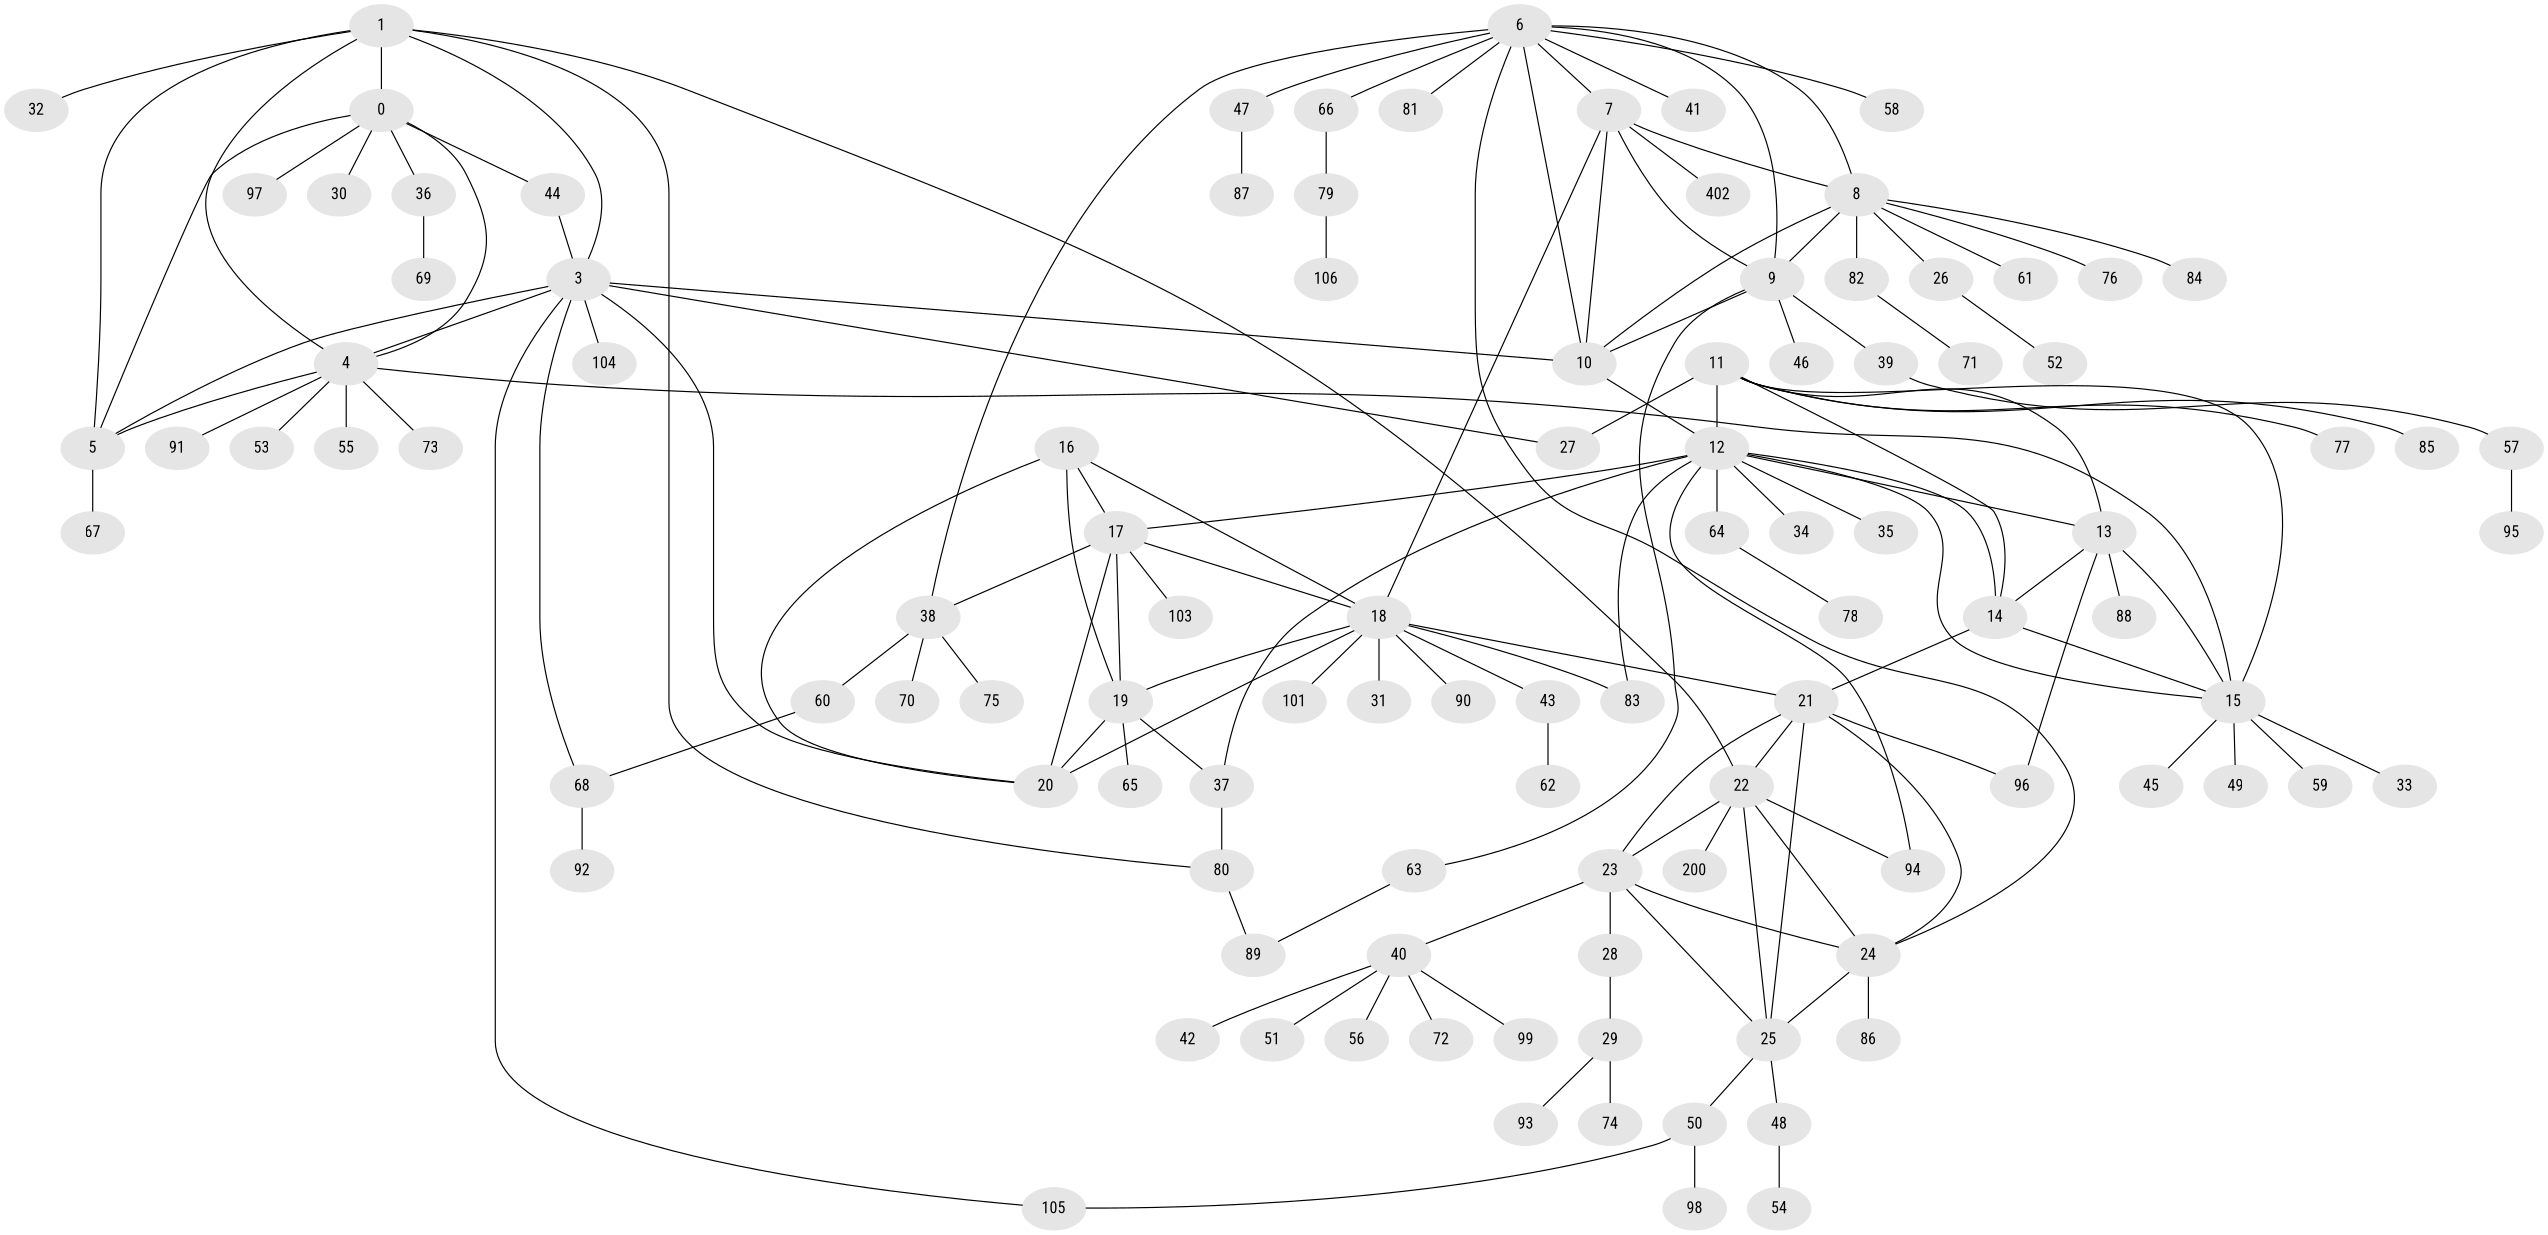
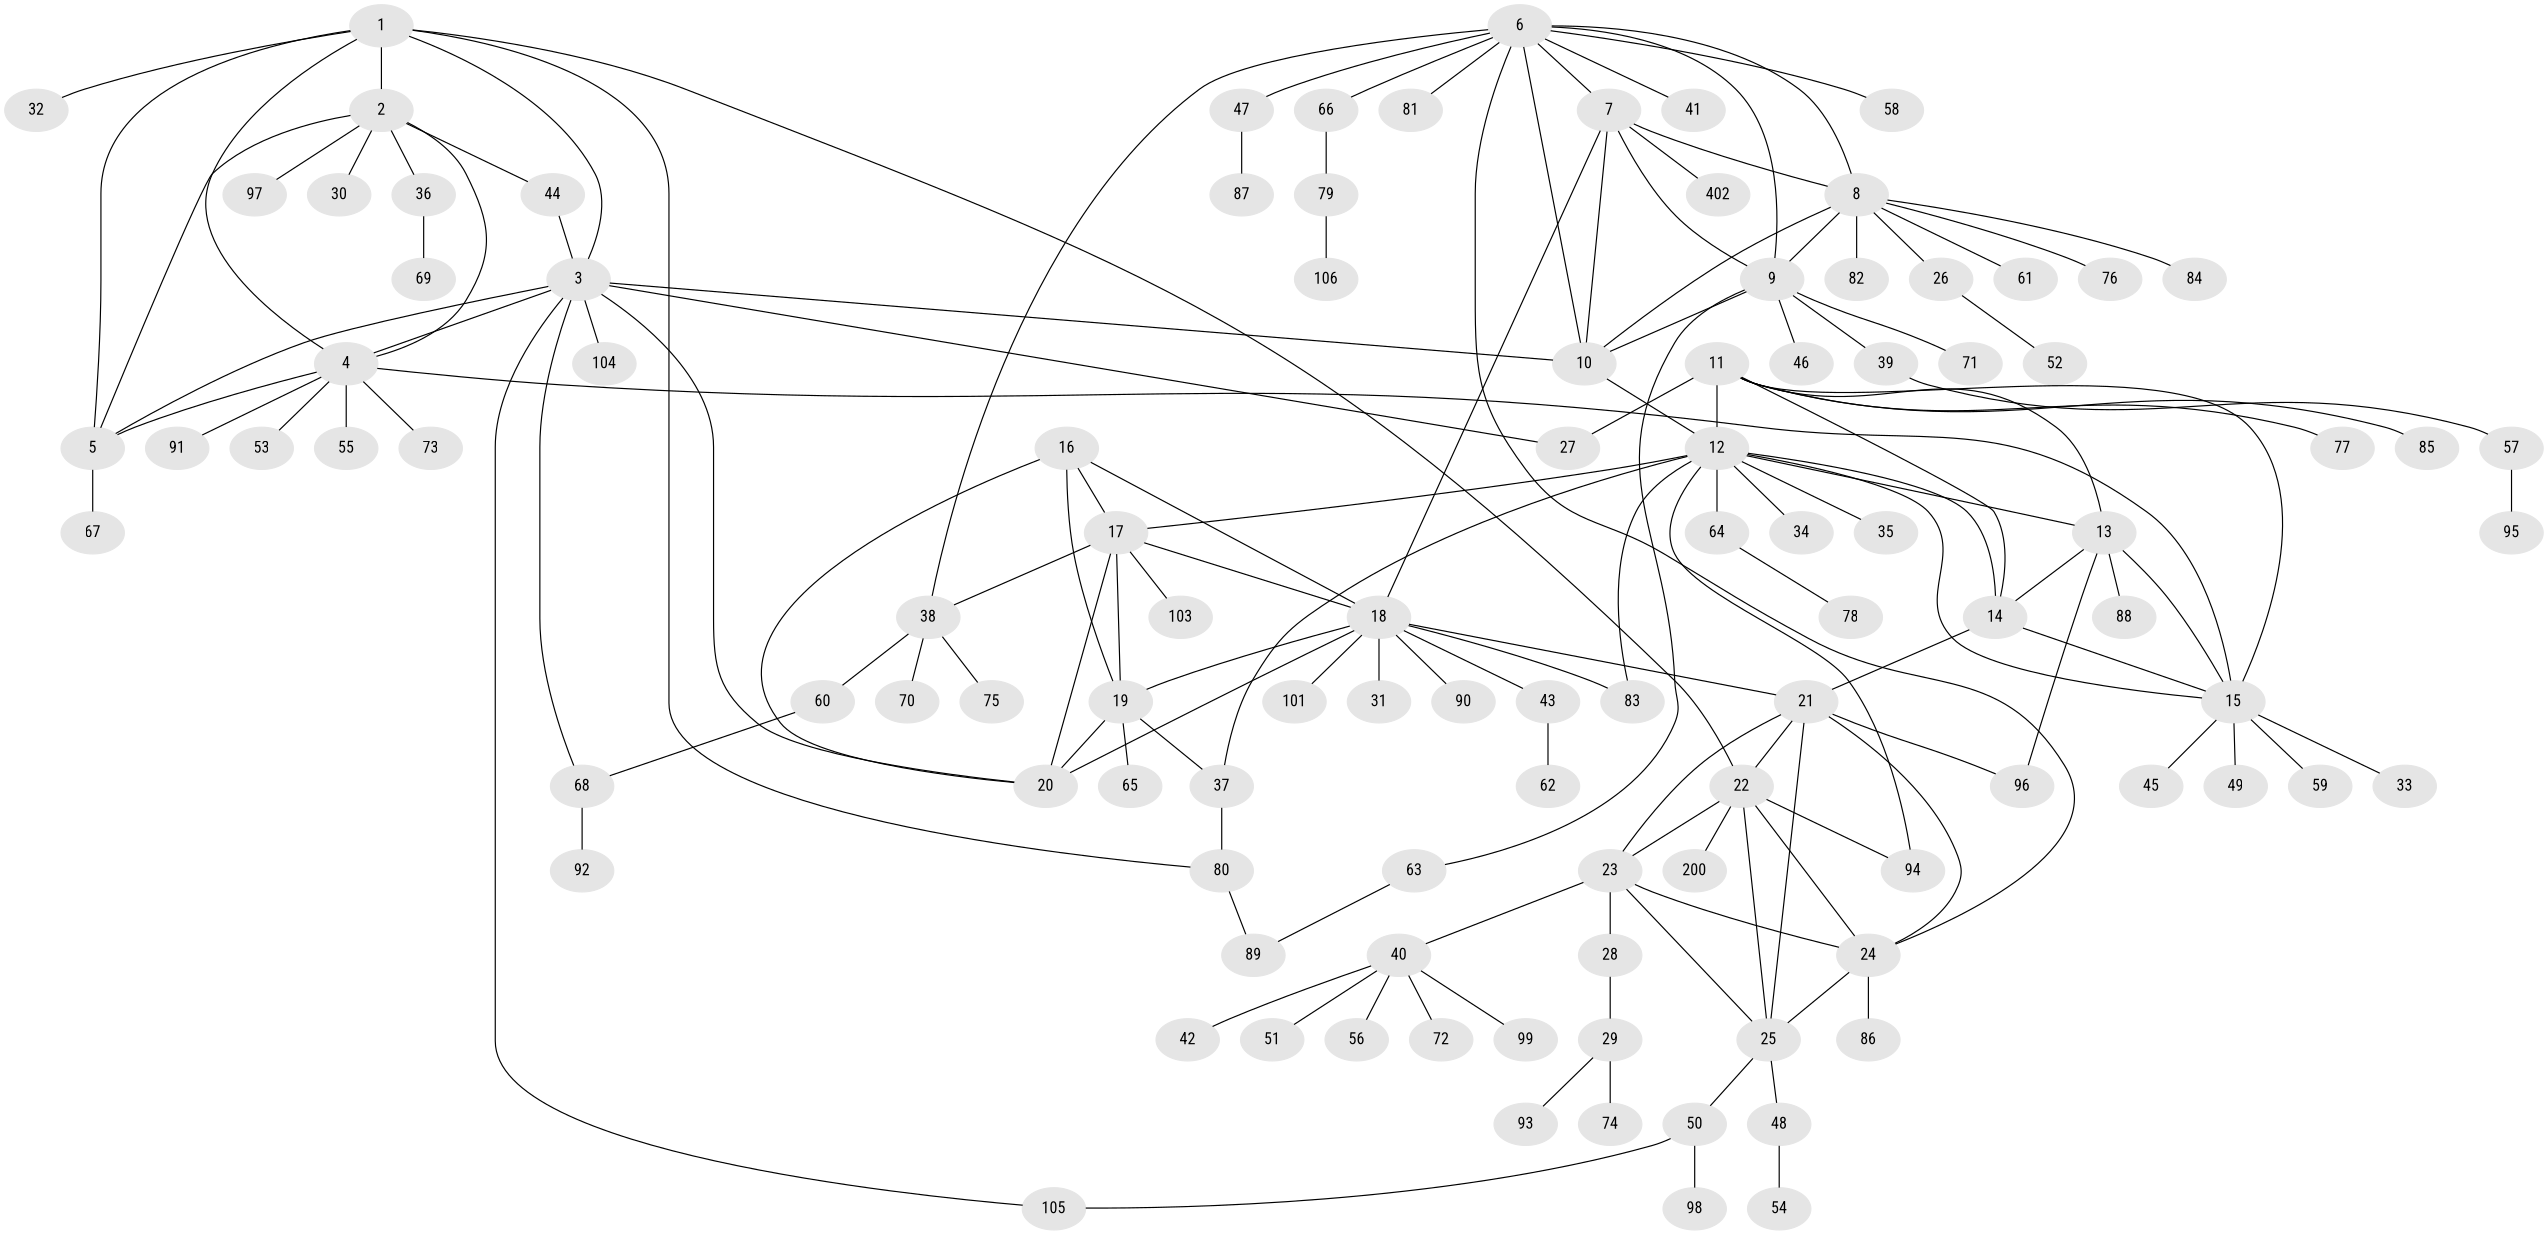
(381, 110) -> (381, 110)
(1914, 322) -> (1871, 322)
